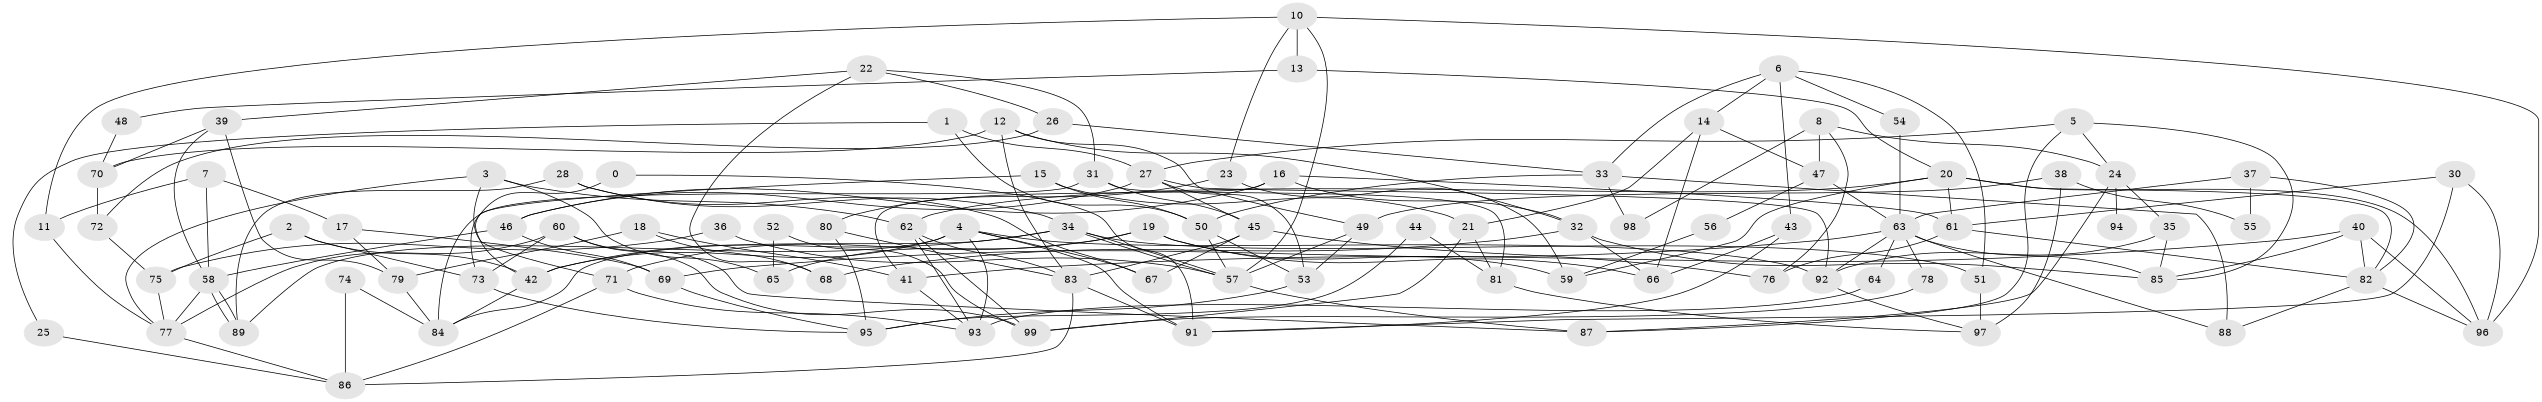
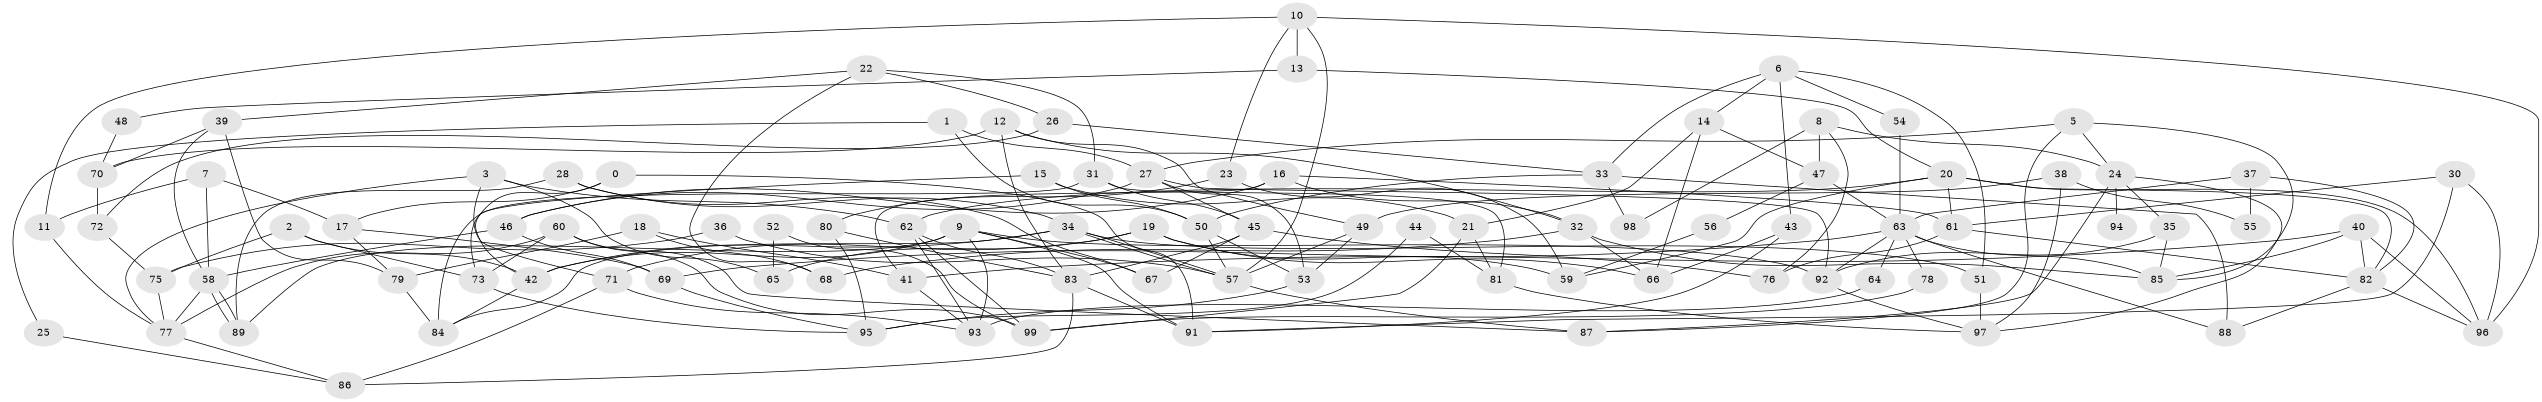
none -> (486, 202)
(960, 227) -> (960, 227)
none -> (2232, 278)
(345, 280) -> none
